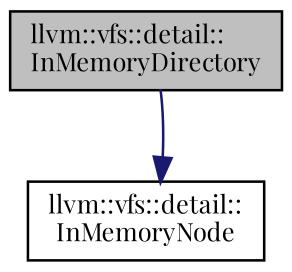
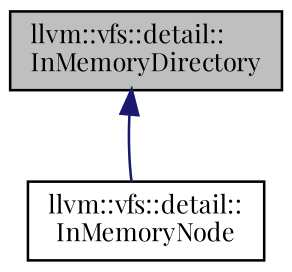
(163, 123) -> (129, 149)
